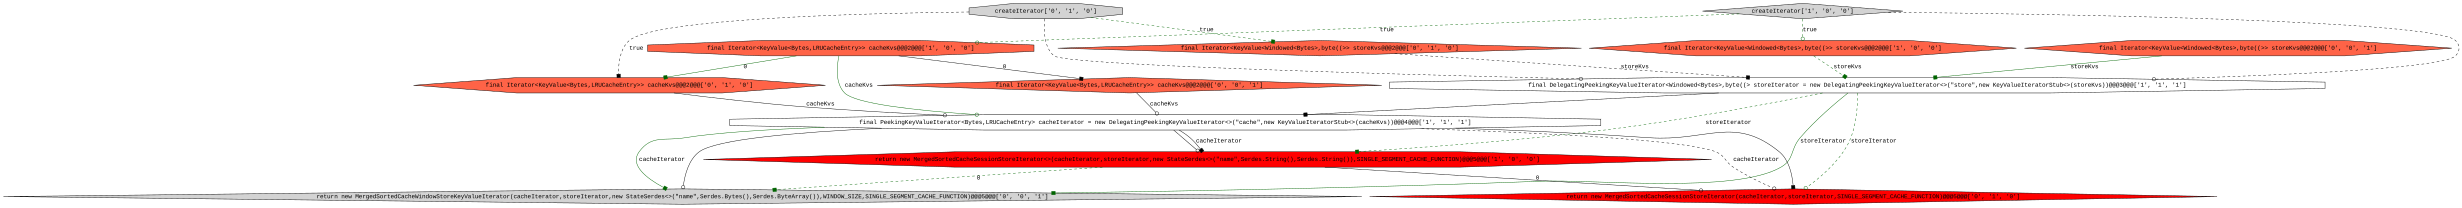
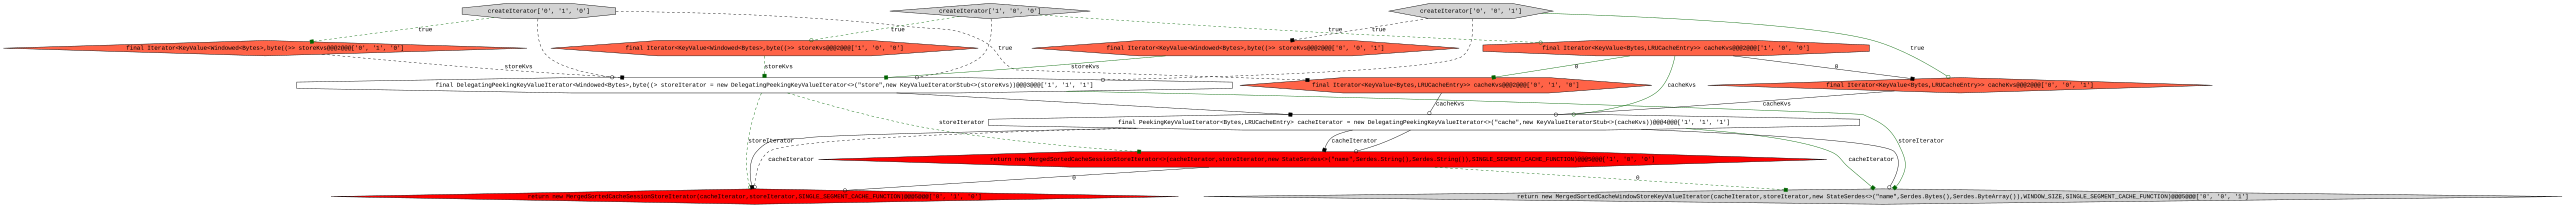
none -> (1471, 11)
